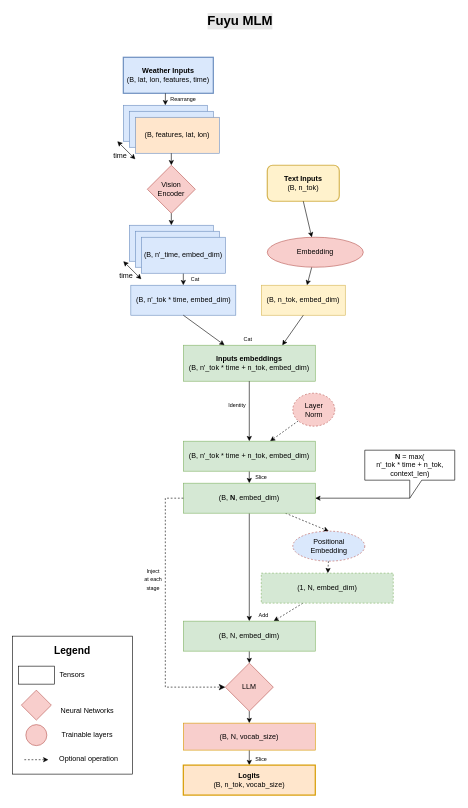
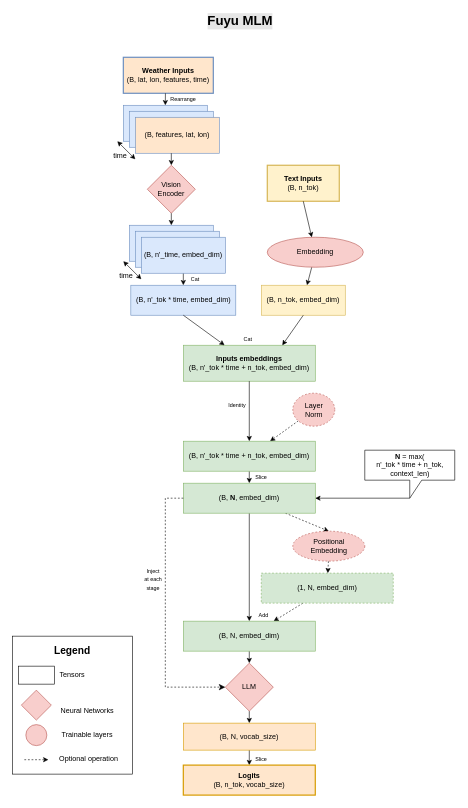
(168, 75) -> (168, 75)
(303, 183) -> (303, 183)
(329, 546) -> (329, 546)
(249, 737) -> (249, 737)
